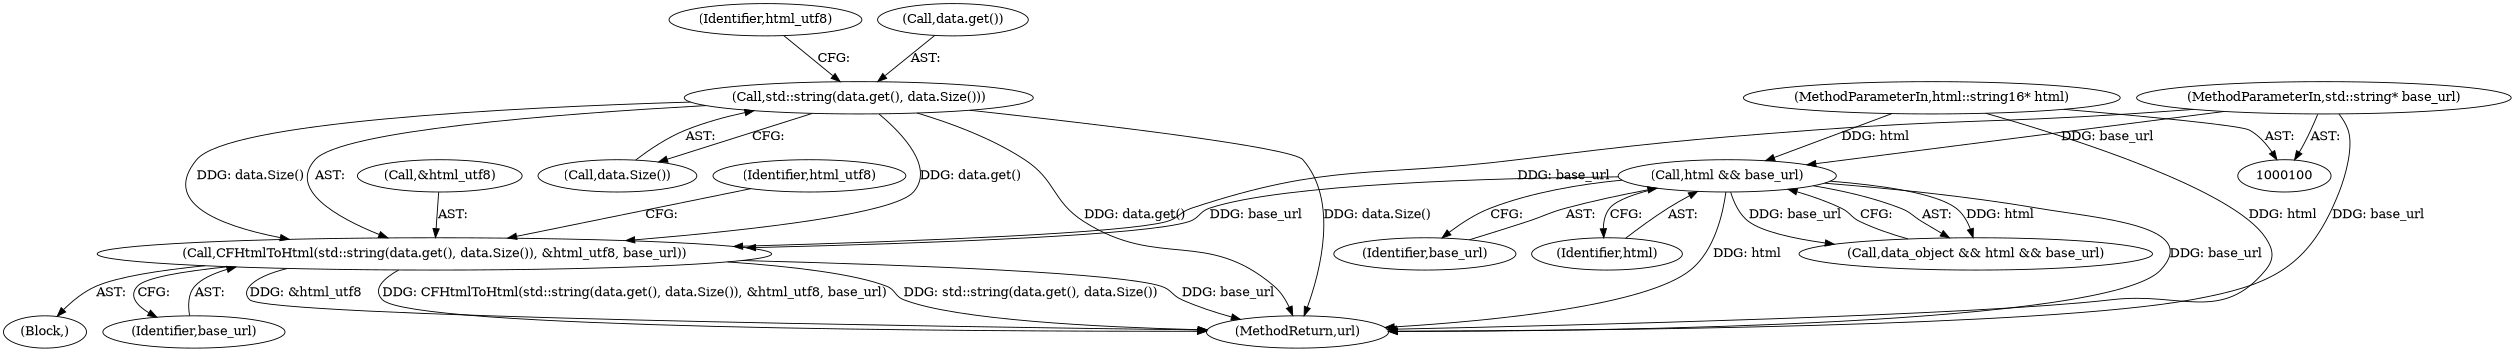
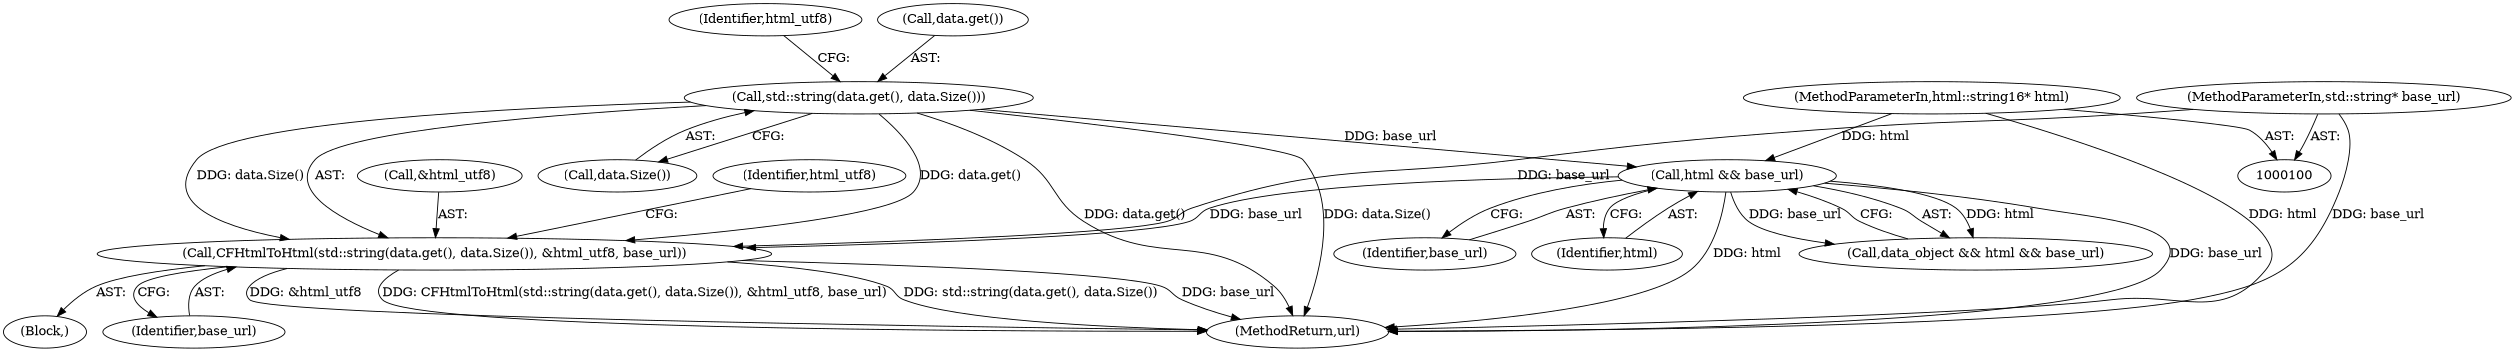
(2020, 138) -> (1304, 138)
